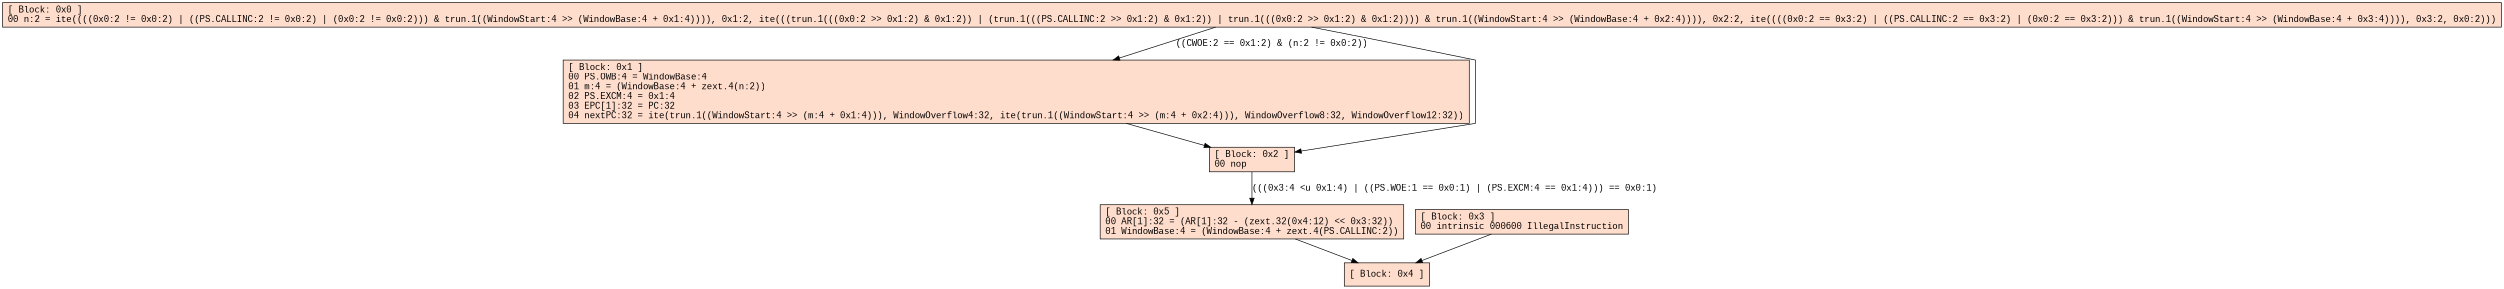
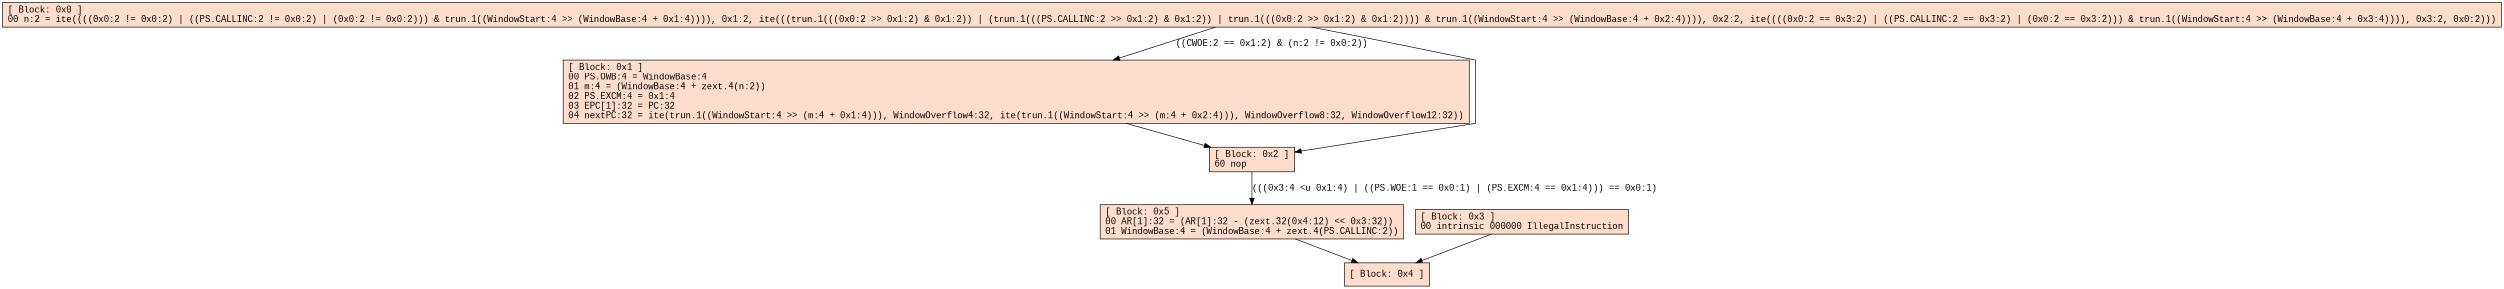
(1252, 160) -> (1252, 160)
(1522, 222) -> (1522, 222)
